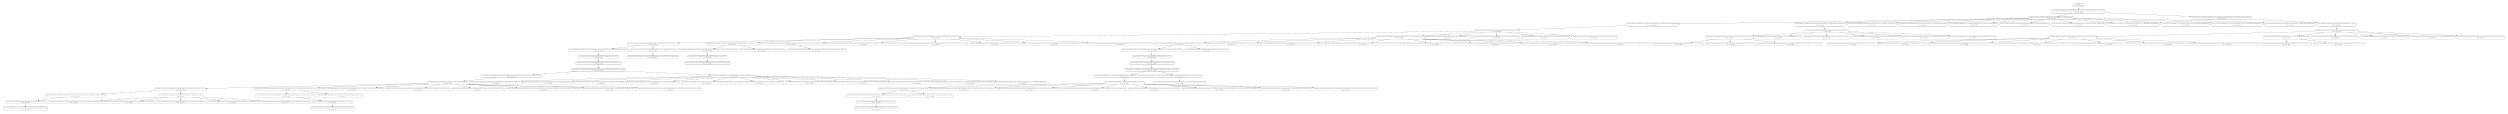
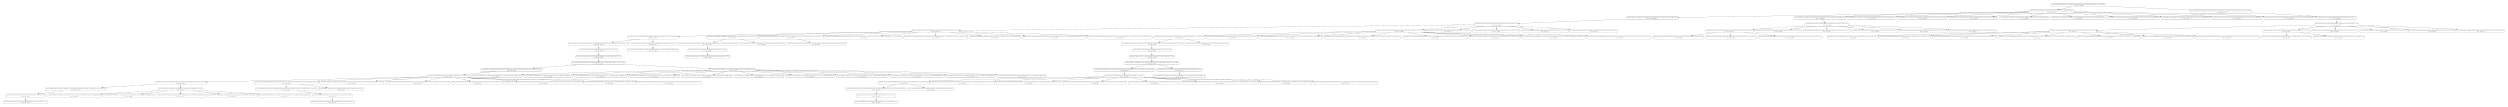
(2078, 5) -> none
